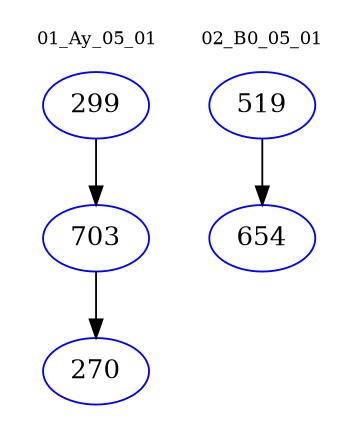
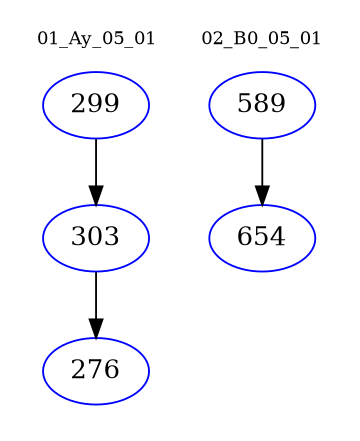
(262, 105) -> (262, 105)
(96, 238) -> (96, 238)
(96, 371) -> (96, 371)
